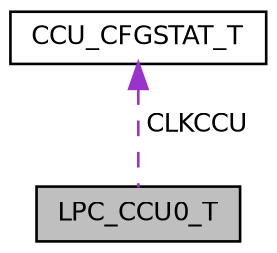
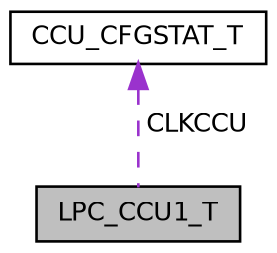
(138, 214) -> (138, 214)
